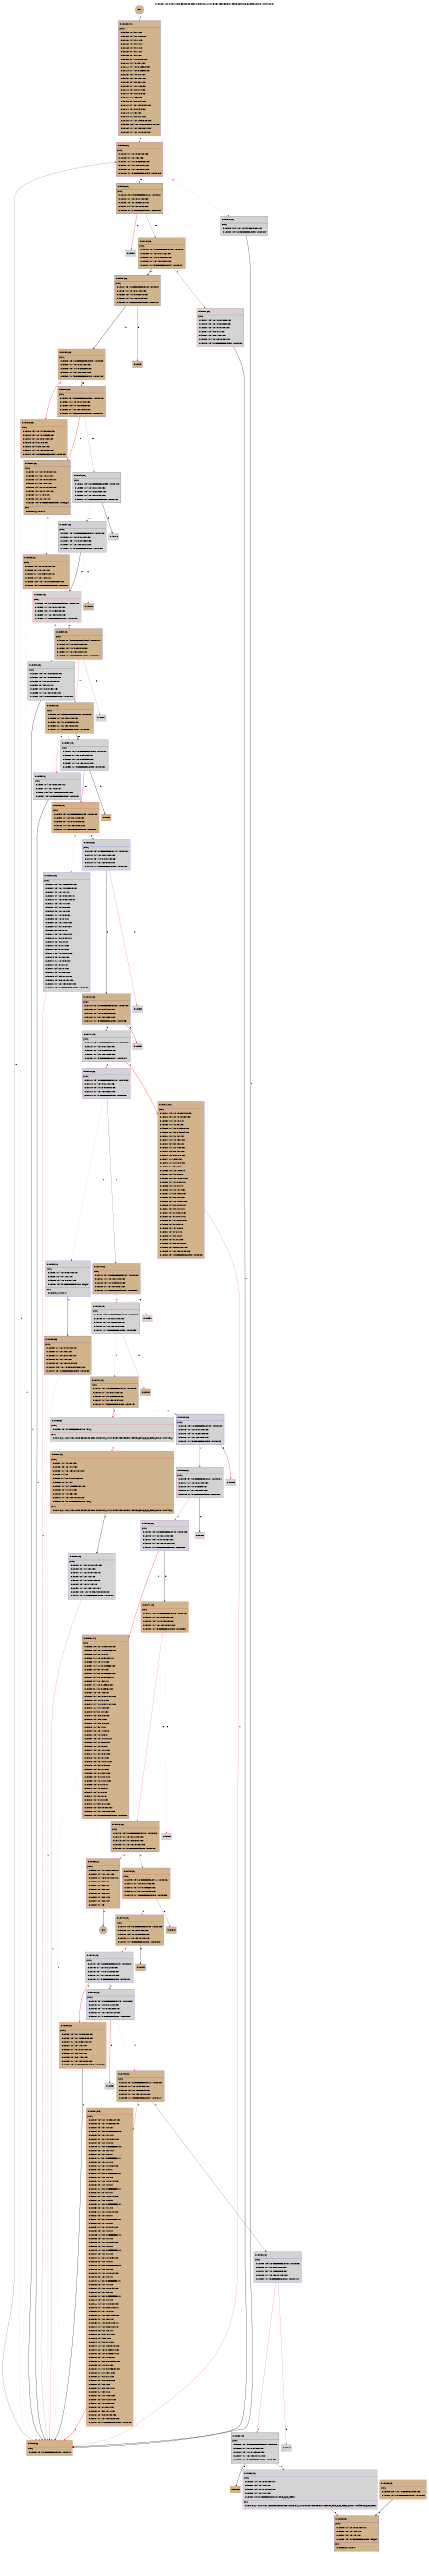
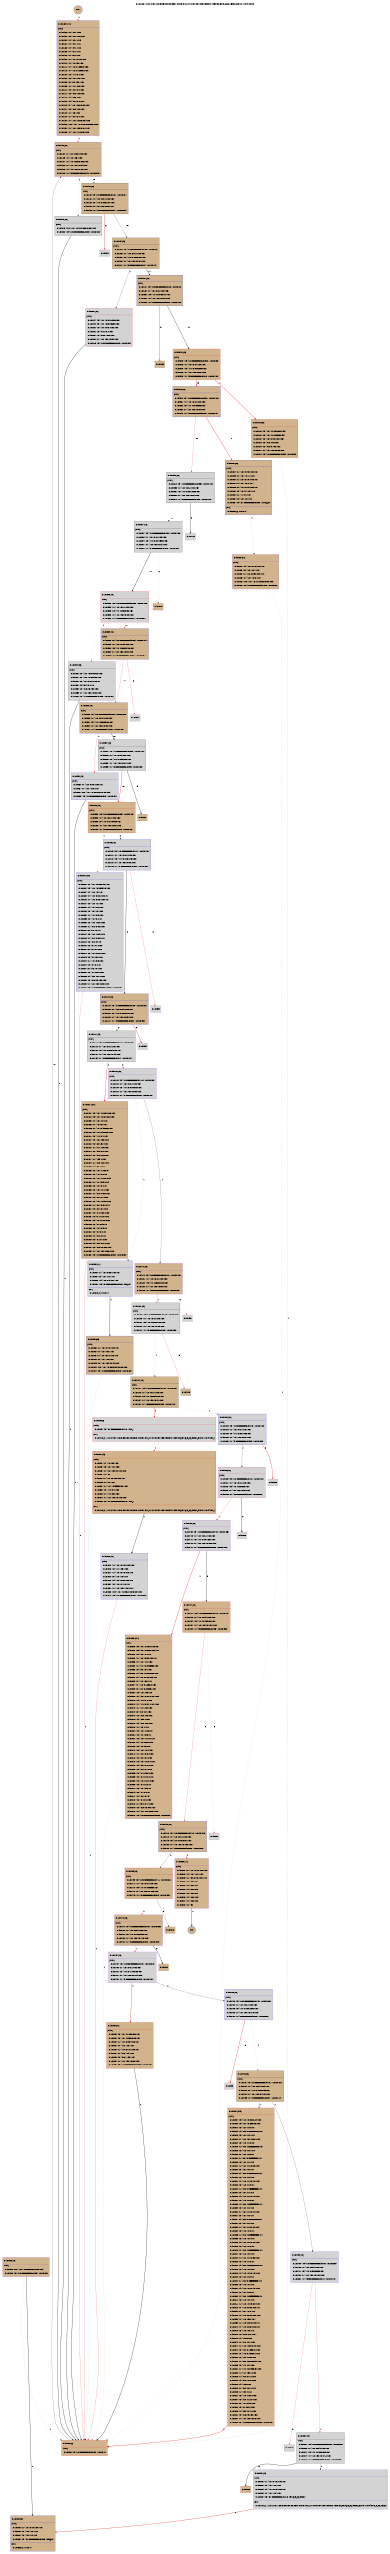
none -> (25, 2363)
